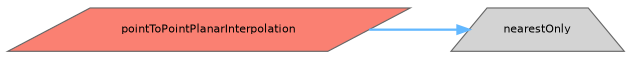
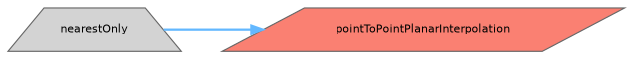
(413, 30) -> (208, 30)
